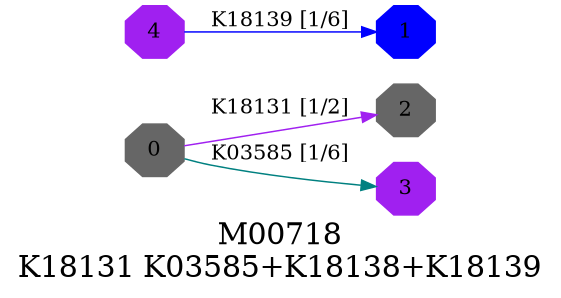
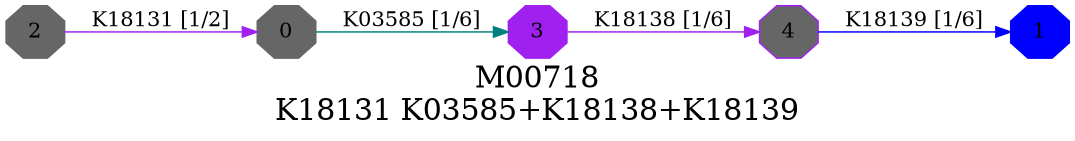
(155, 32) -> (789, 32)
none -> (656, 32)
(273, 131) -> (153, 32)
